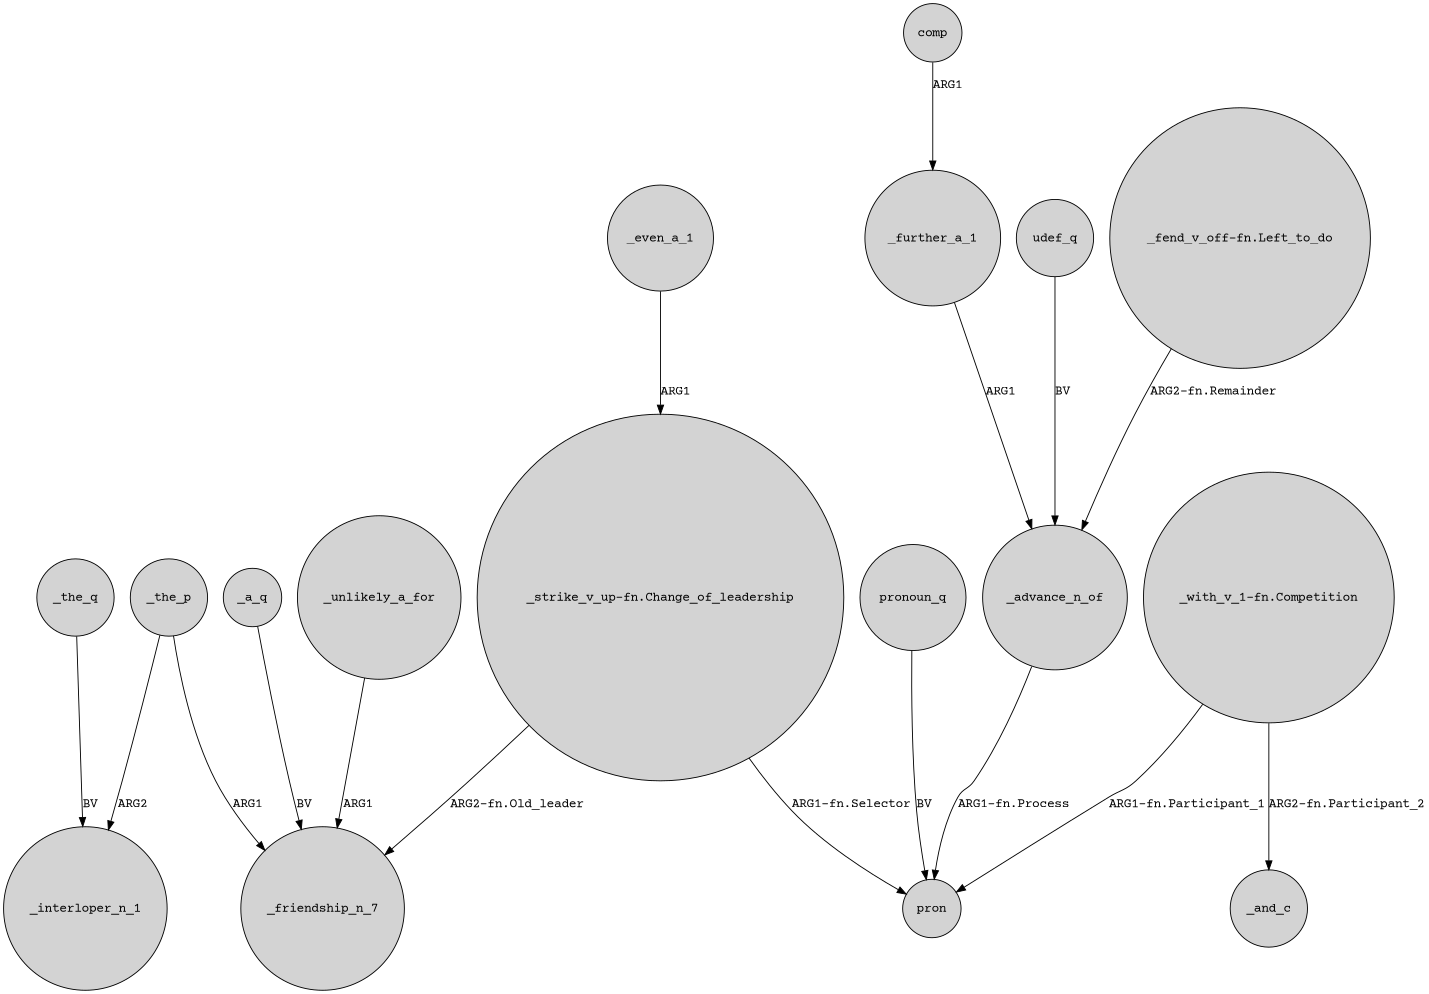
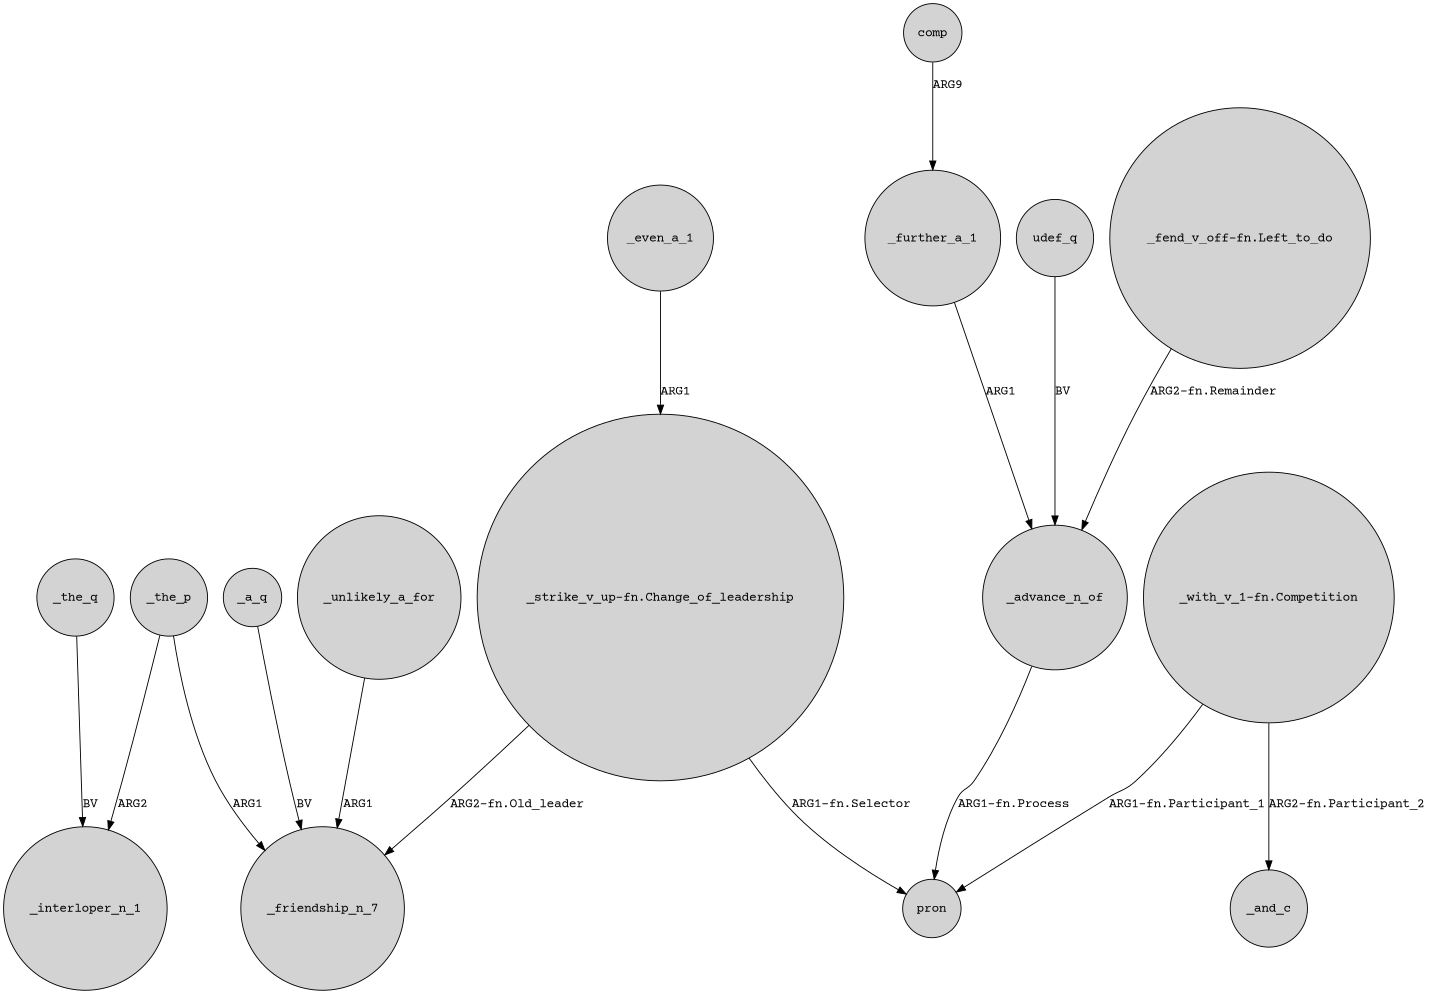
(948, 85) -> (948, 85)
(913, 598) -> none
